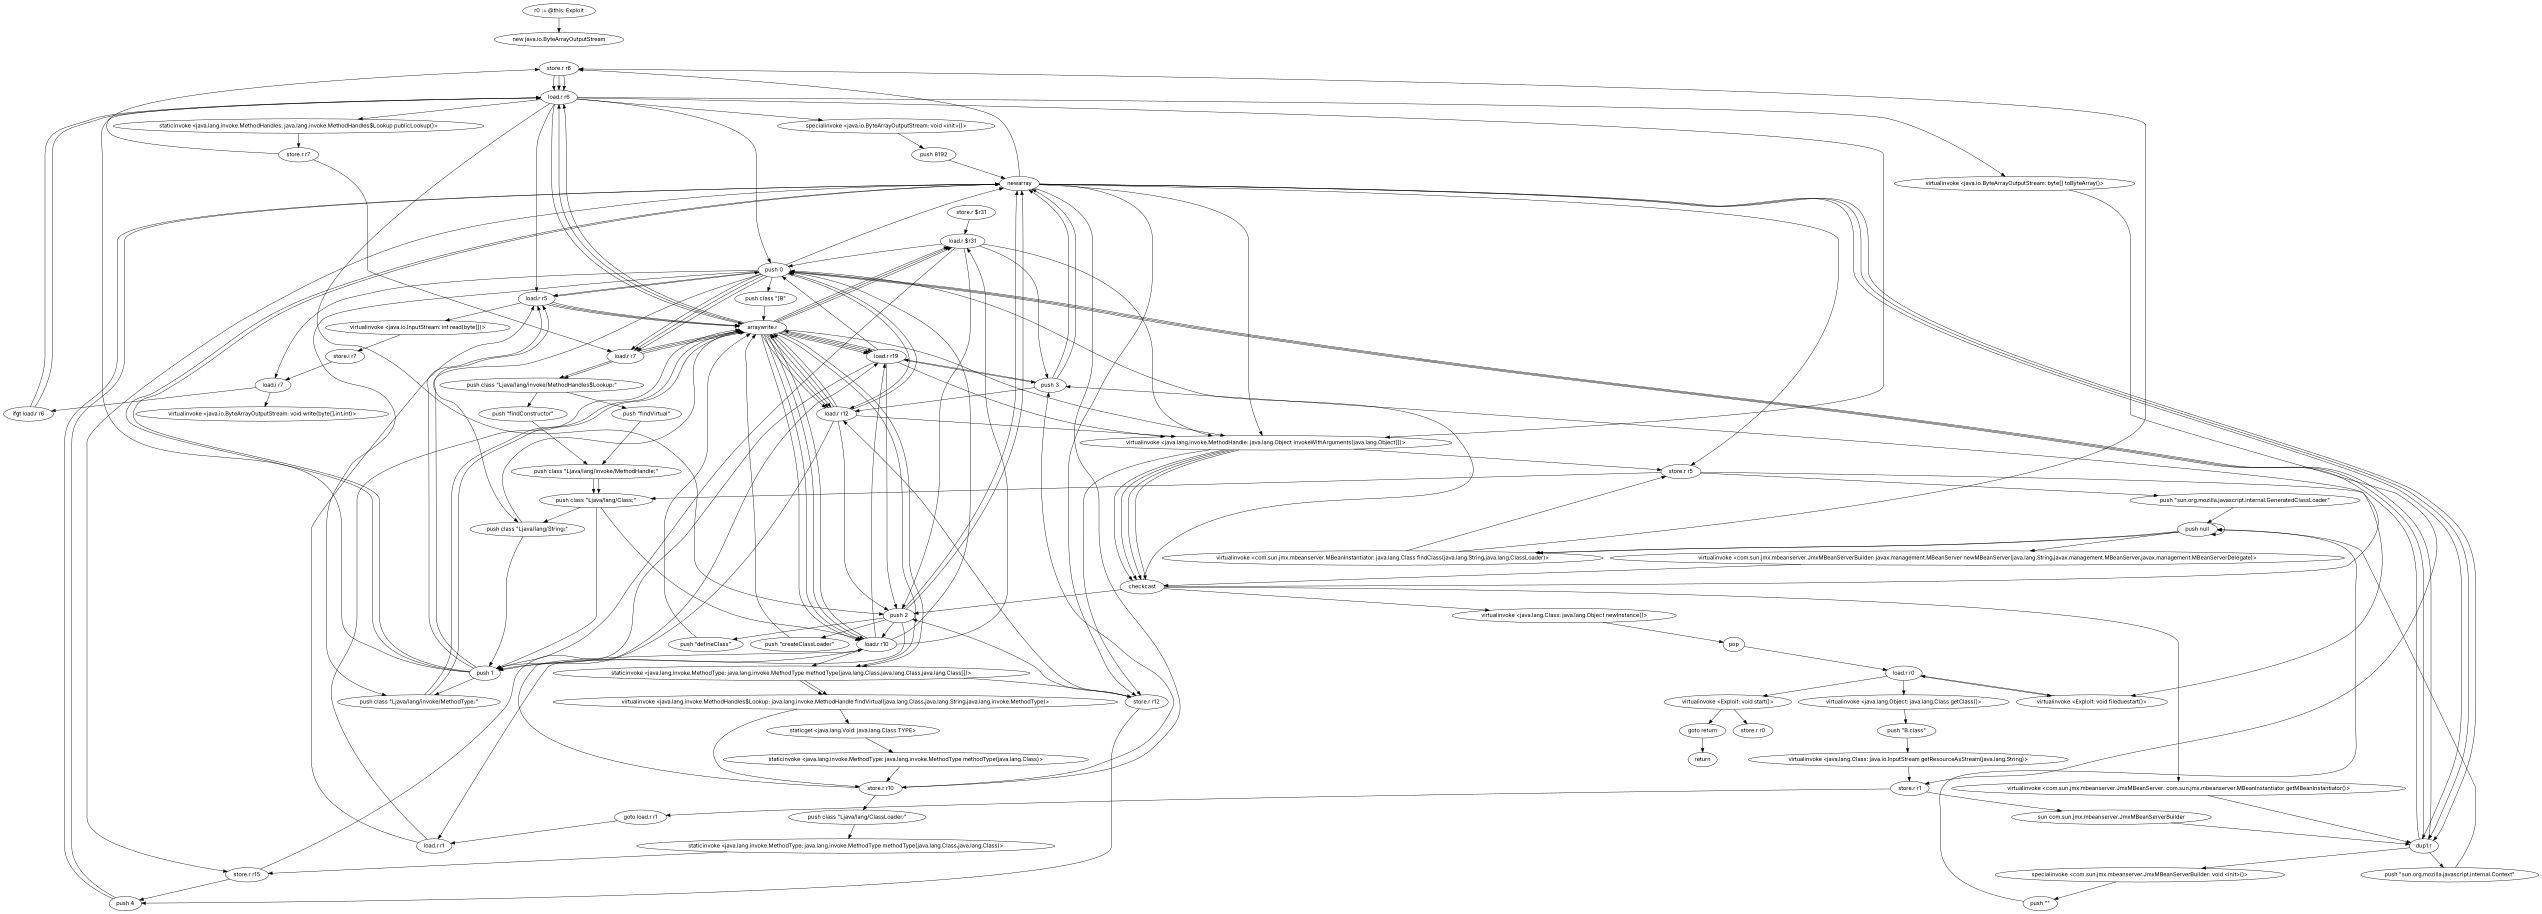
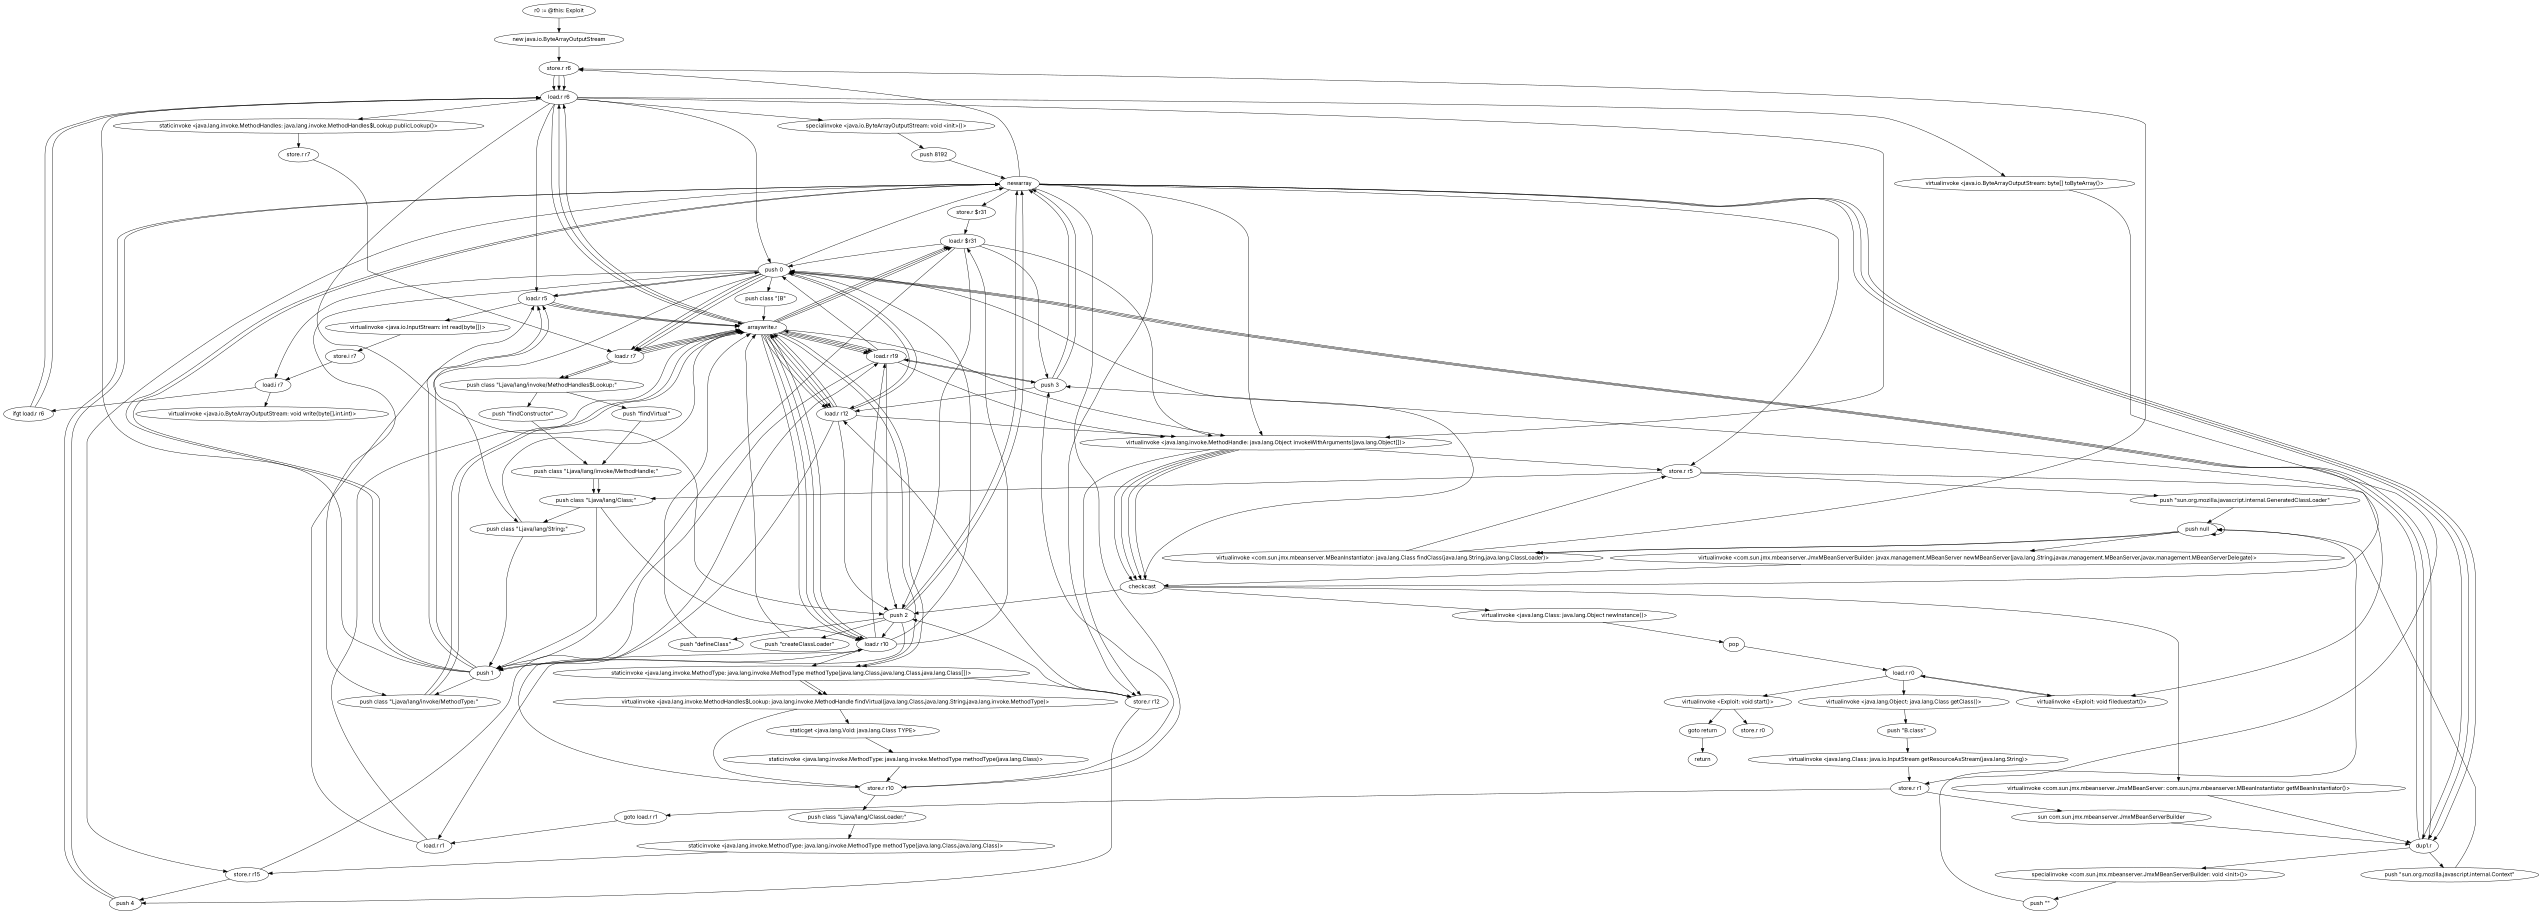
(227, 91) -> (559, 52)
none -> (997, 197)
none -> (689, 339)
